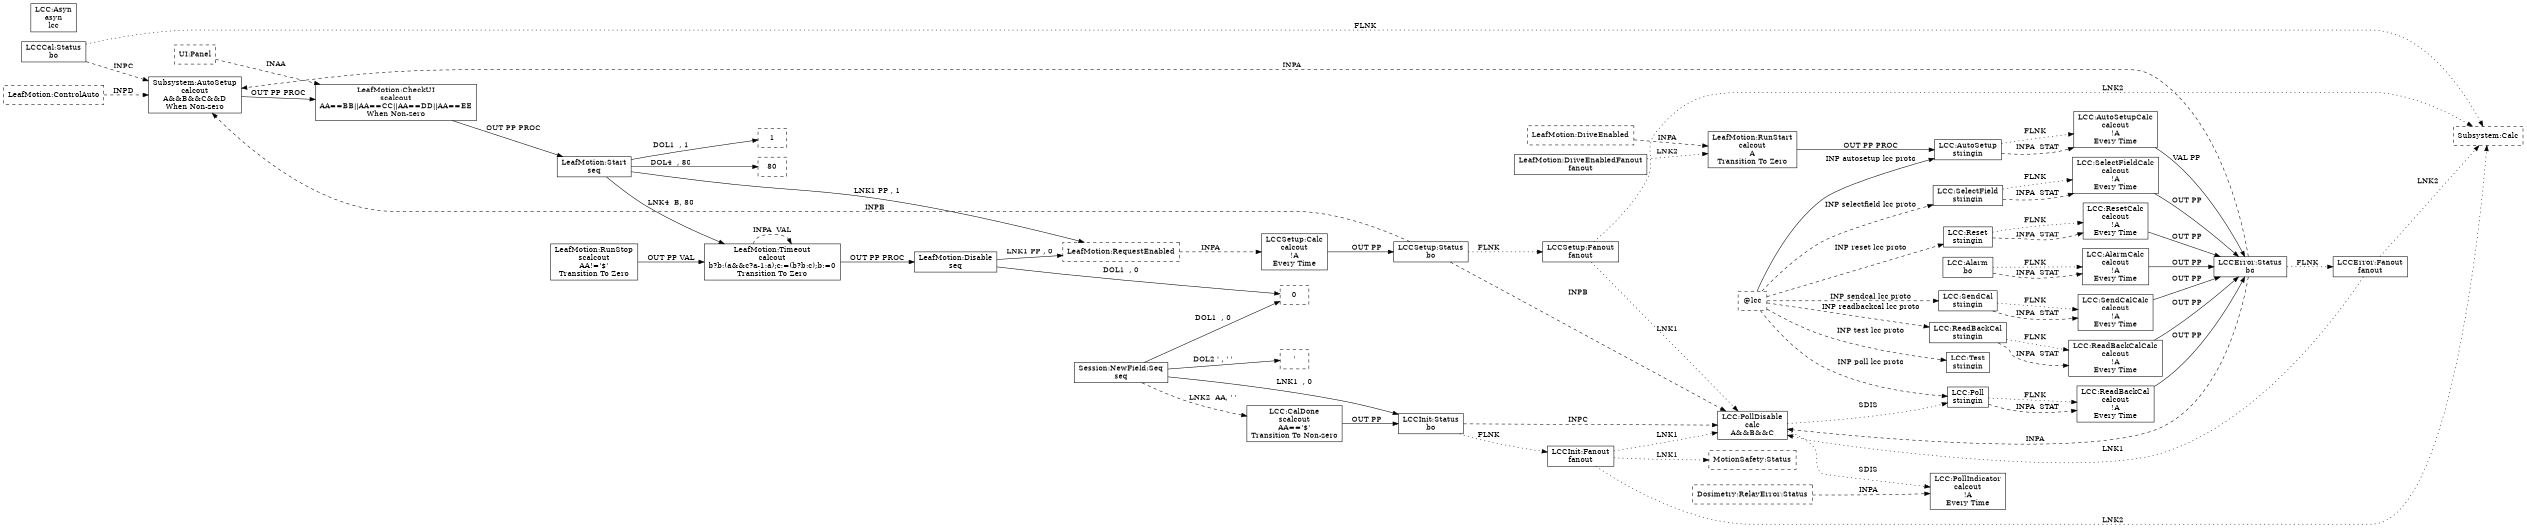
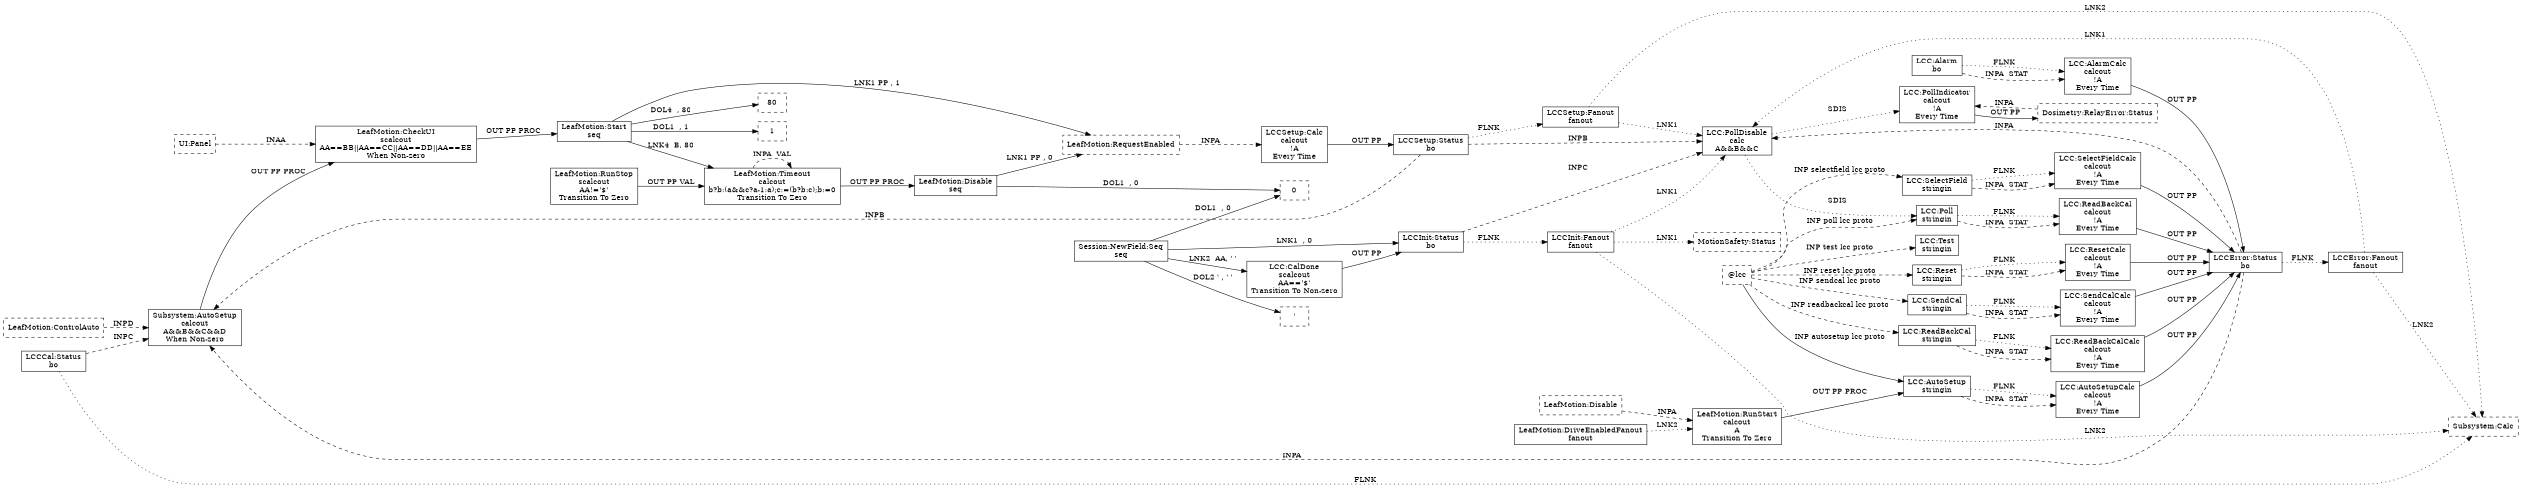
(54, 18) -> none
none -> (2004, 118)
(1581, 135) -> (1581, 405)
(2188, 158) -> (2183, 335)
(1191, 402) -> (1205, 265)
